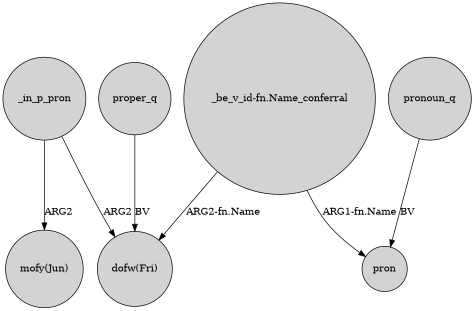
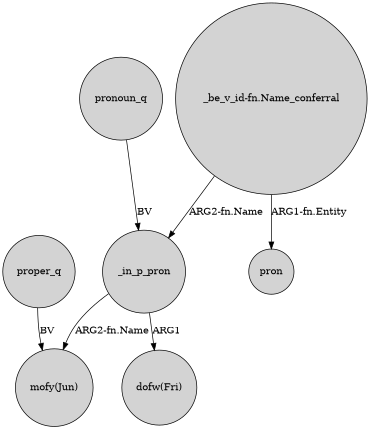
(135, 180) -> (38, 326)
(406, 189) -> (132, 182)
(191, 203) -> (194, 204)
(59, 212) -> (112, 331)
(118, 212) -> (167, 331)
(360, 212) -> (309, 212)
